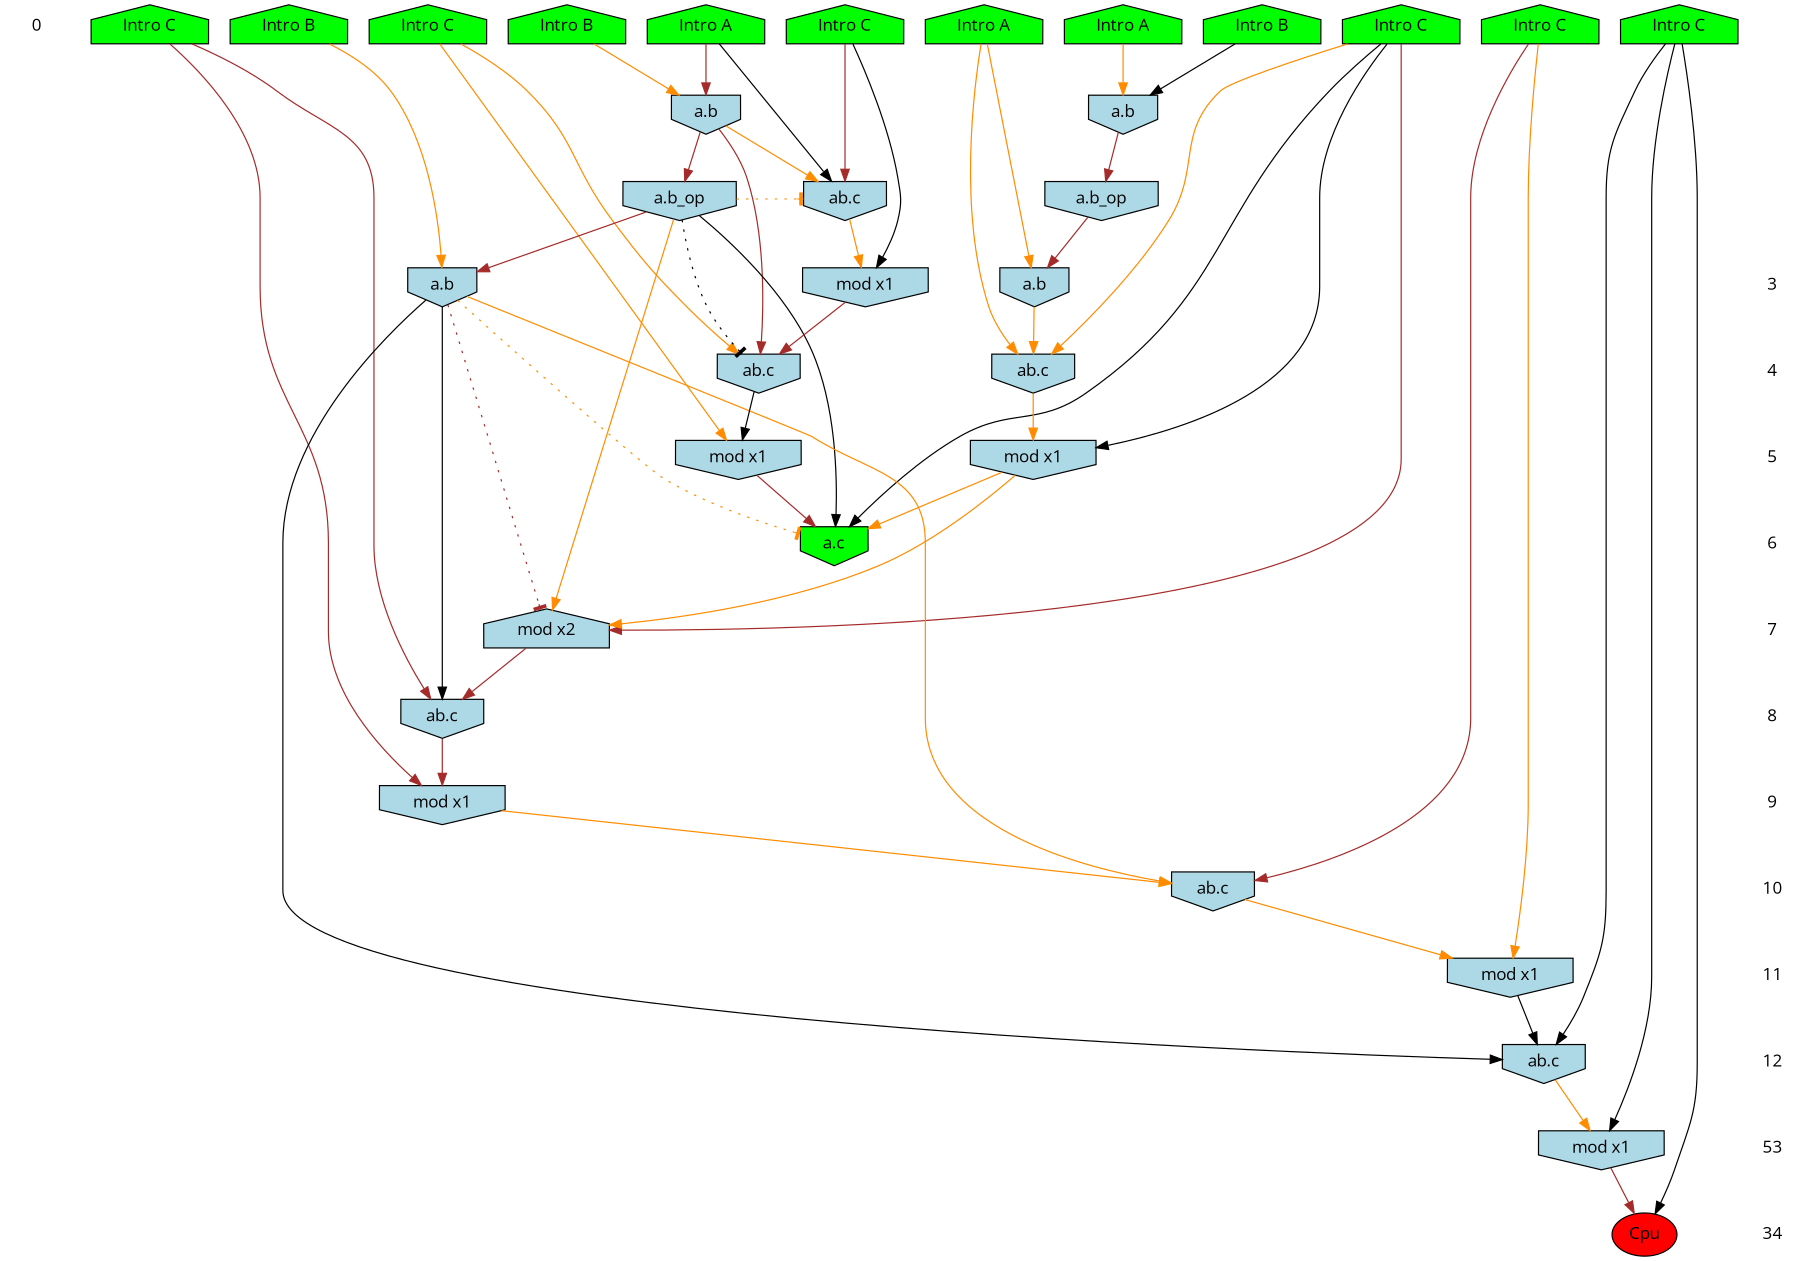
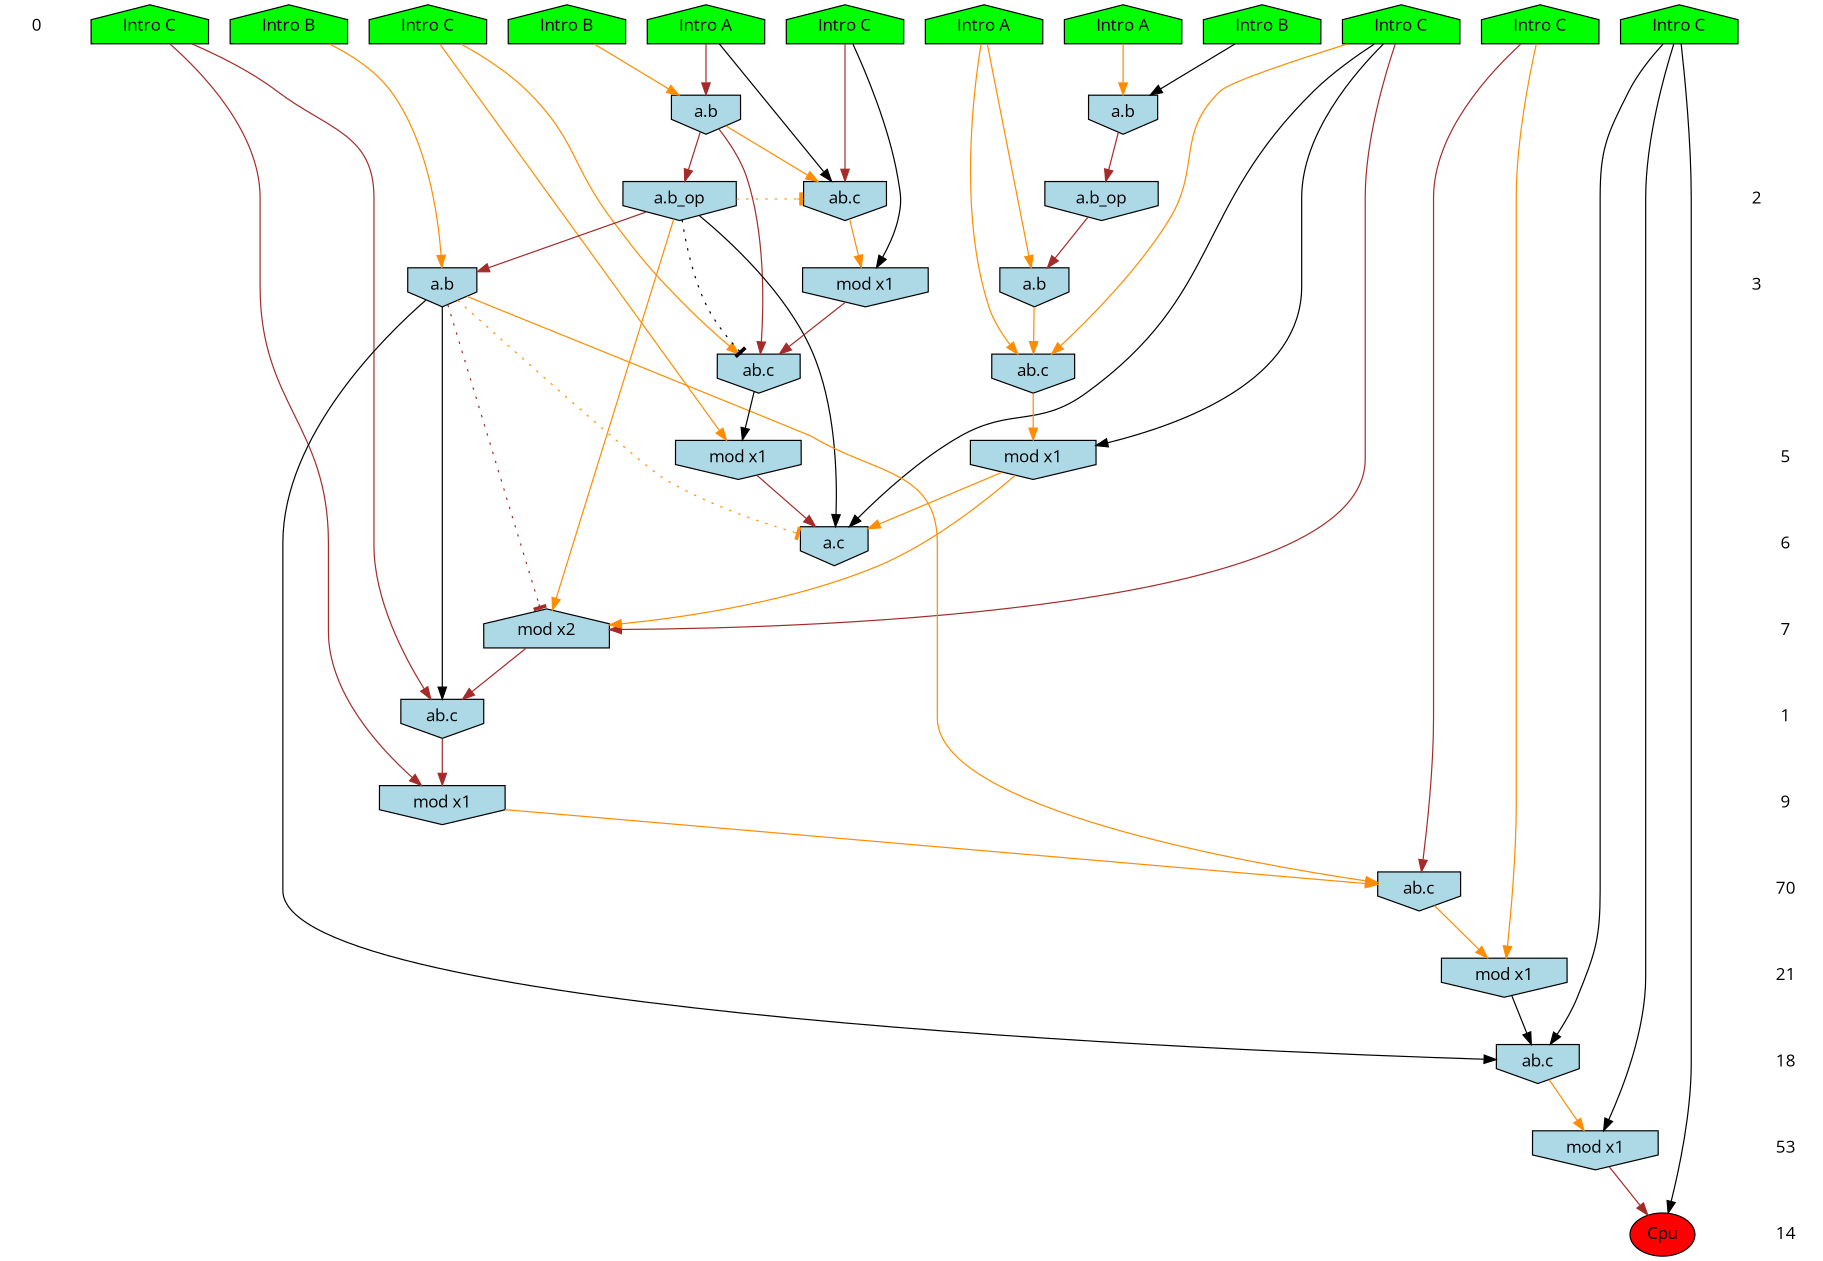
none -> (1757, 199)
(1773, 372) -> none
(834, 544) -> (834, 544)
(1773, 717) -> (1786, 717)
(1773, 889) -> (1786, 889)
(1773, 976) -> (1786, 976)
(1773, 1062) -> (1786, 1062)
(1773, 1235) -> (1786, 1235)
